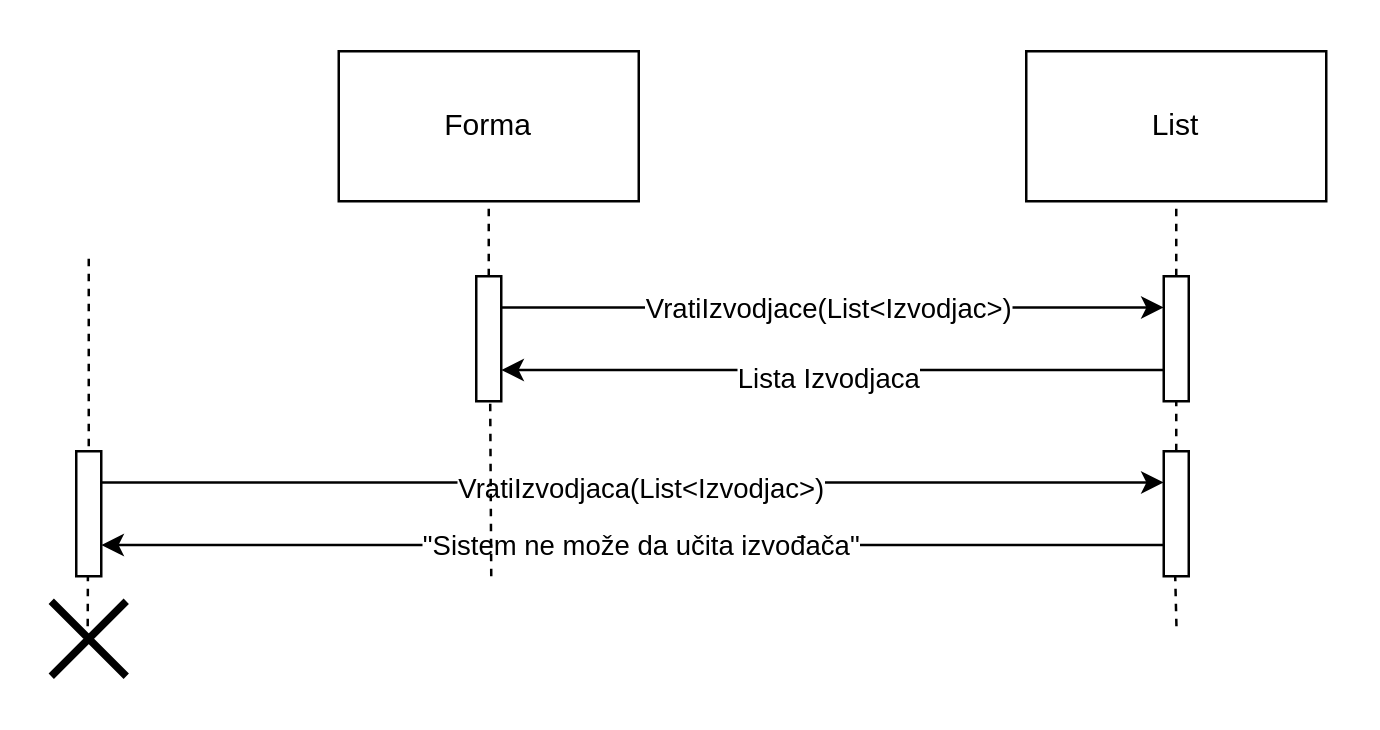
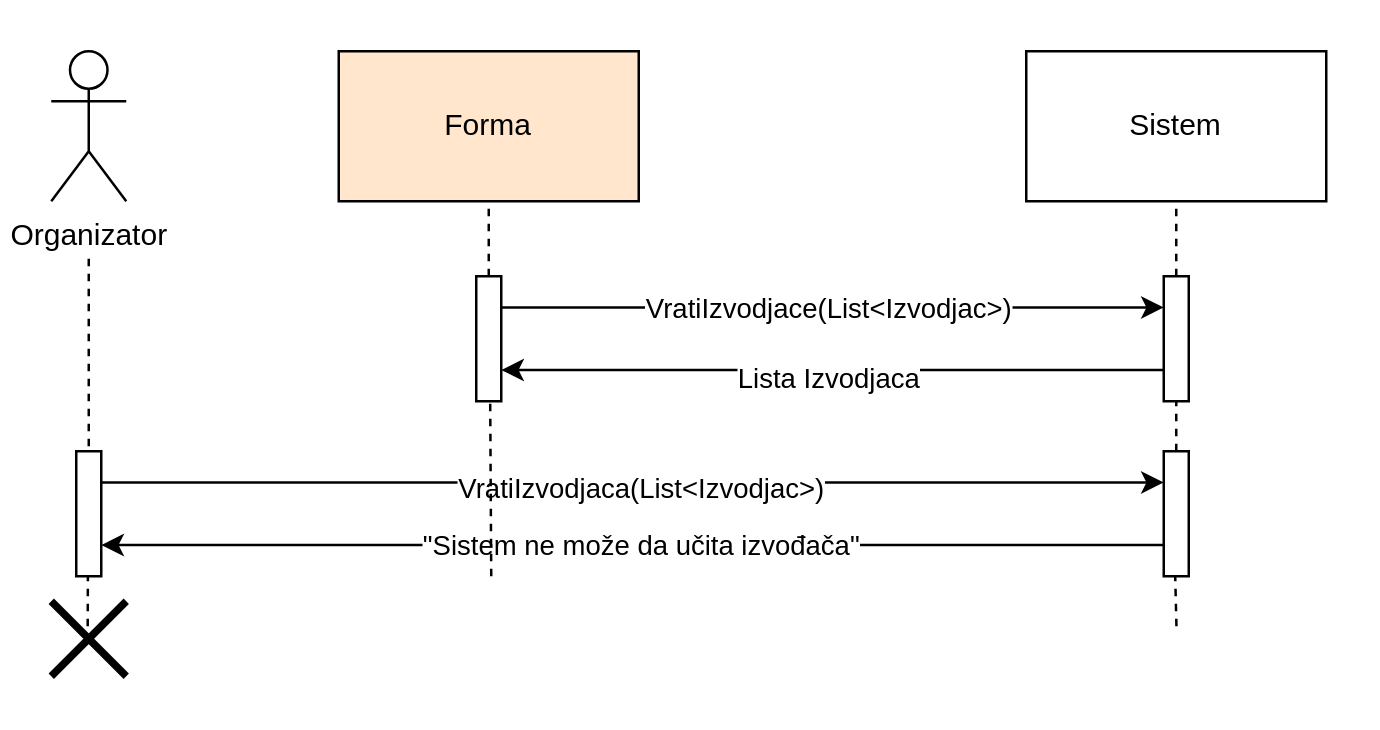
none -> (89, 126)
(489, 126) -> (489, 126)
(1176, 126) -> (1176, 126)
